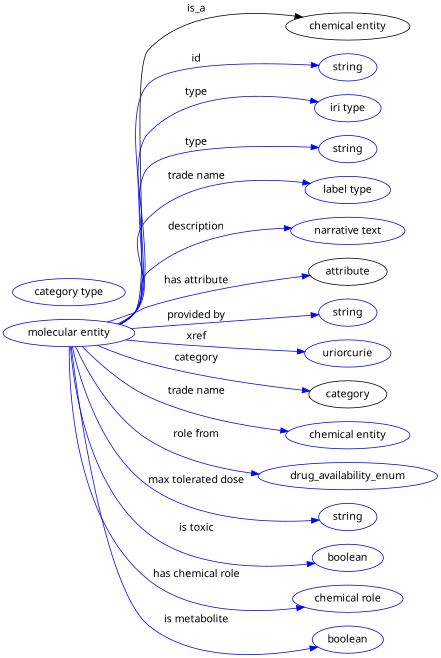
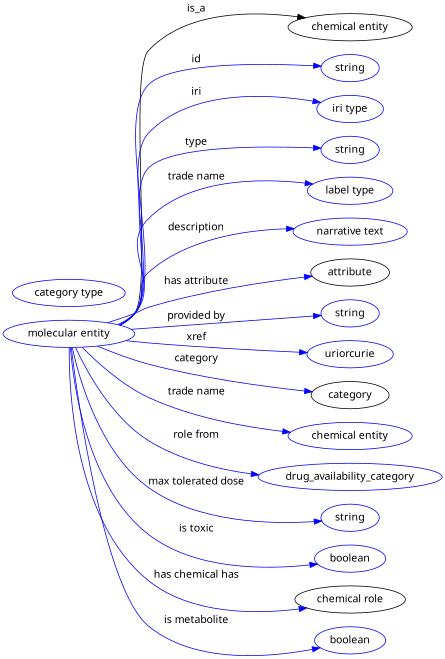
(196, 92) -> (196, 92)
(348, 476) -> (350, 477)
(196, 574) -> (196, 575)
(348, 599) -> (350, 599)
